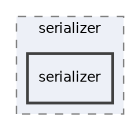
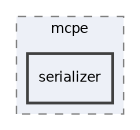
(70, 30) -> (70, 30)
